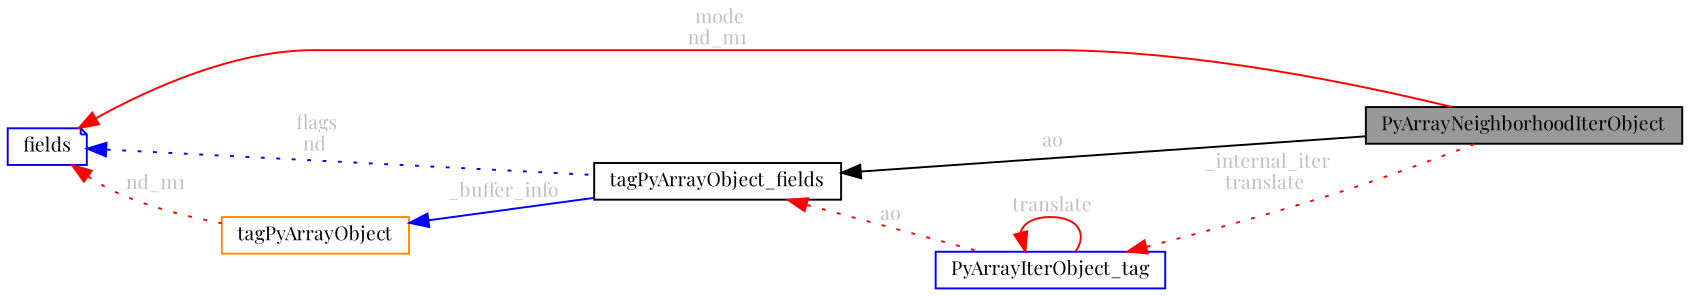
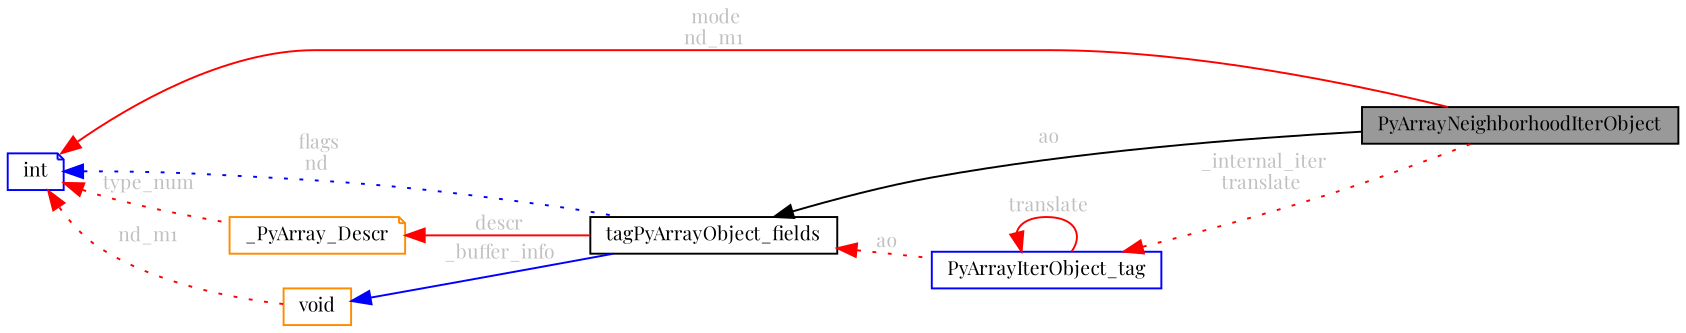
(47, 147) -> (36, 172)
(315, 235) -> (317, 307)
none -> (317, 235)
